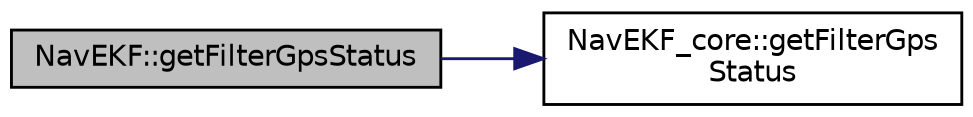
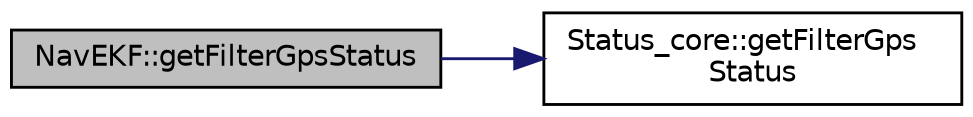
(753, 59) -> (753, 59)
